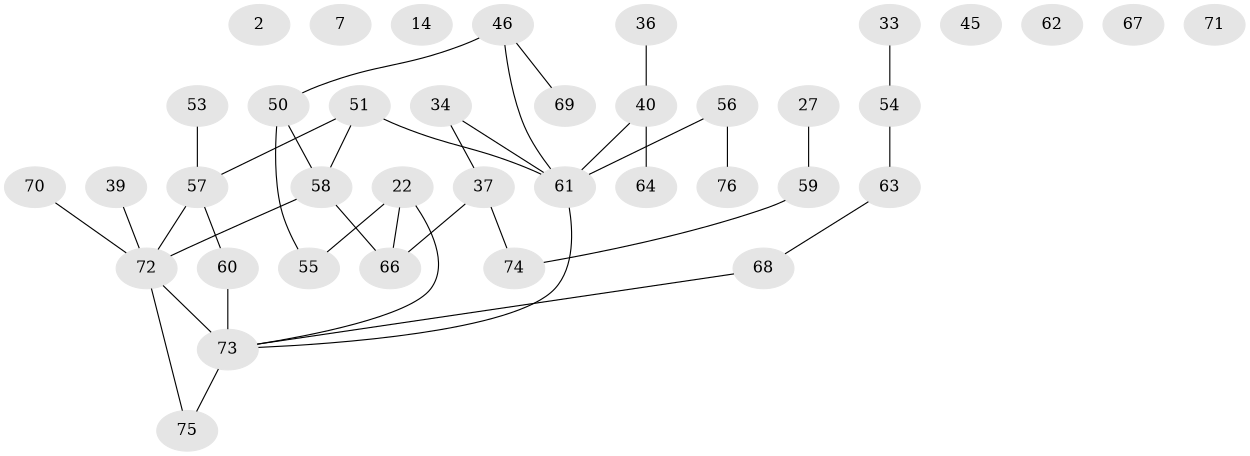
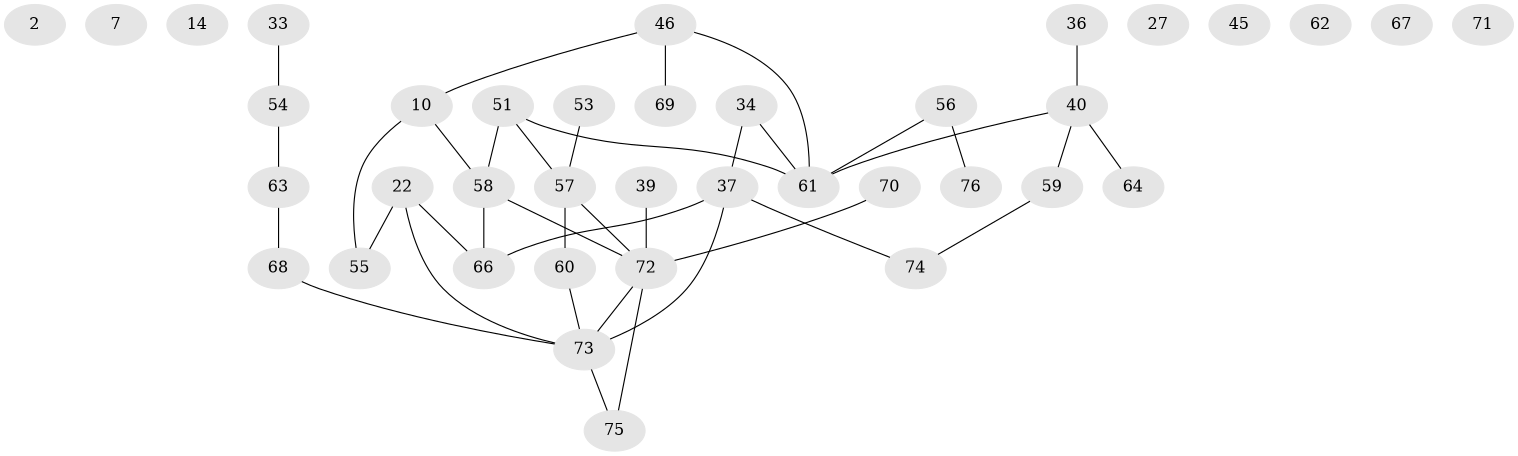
(279, 106) -> (422, 106)
(809, 147) -> (1065, 147)
(453, 327) -> (686, 290)
